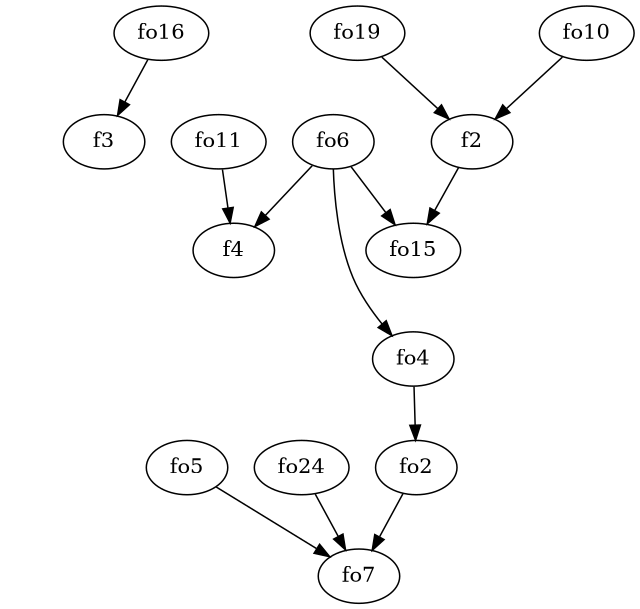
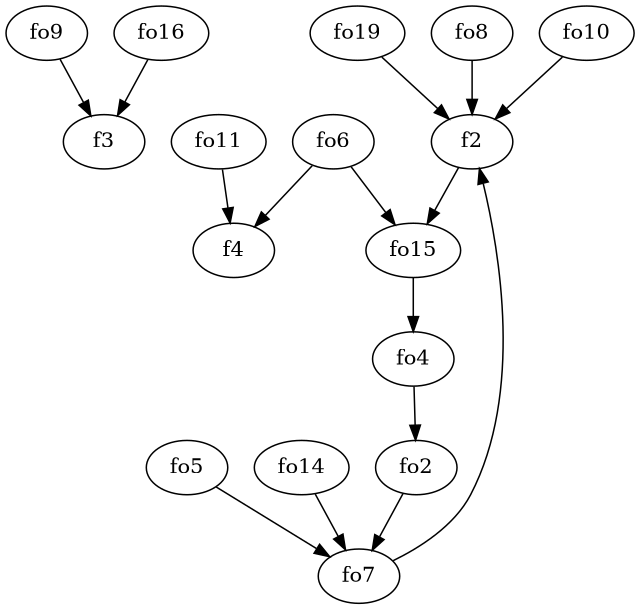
none -> (47, 33)
none -> (472, 33)
(344, 251) -> (413, 297)
none -> (500, 392)
(302, 468) -> (302, 468)
